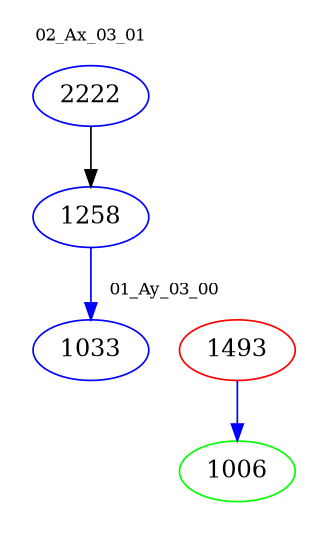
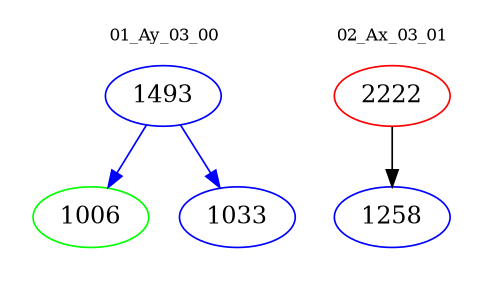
(91, 96) -> (392, 96)
(91, 285) -> (196, 149)
(237, 350) -> (163, 96)
